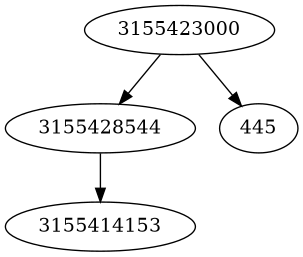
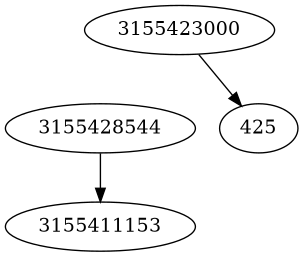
(144, 74) -> none
(259, 128) -> (259, 128)
(100, 227) -> (100, 227)
